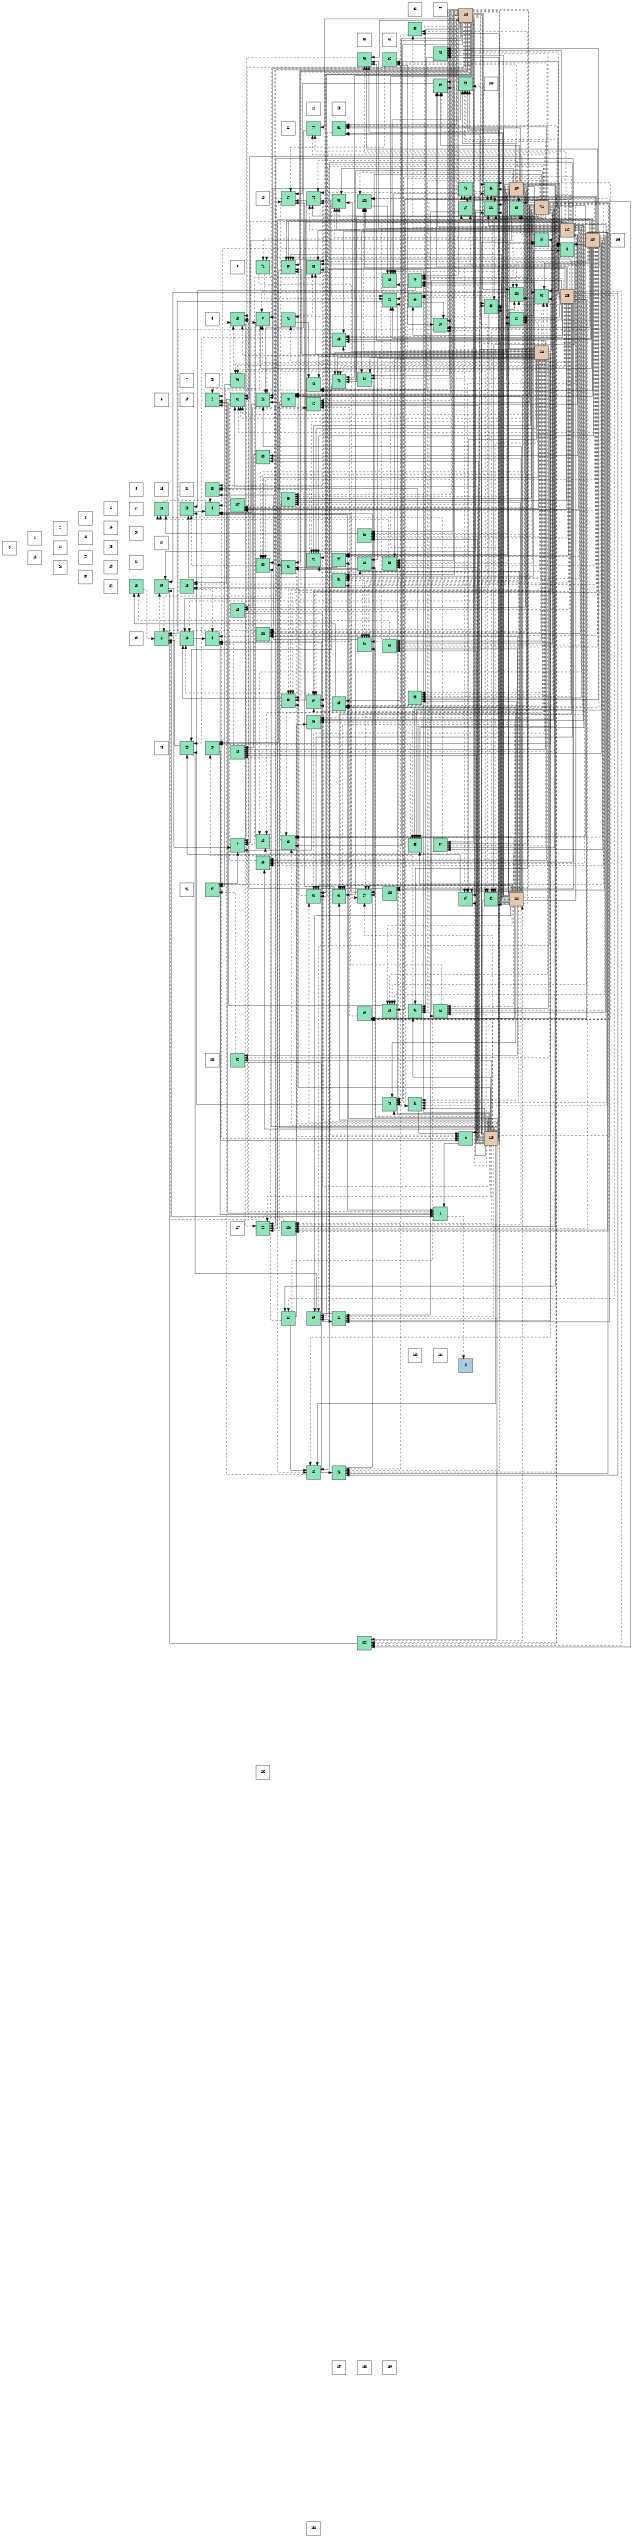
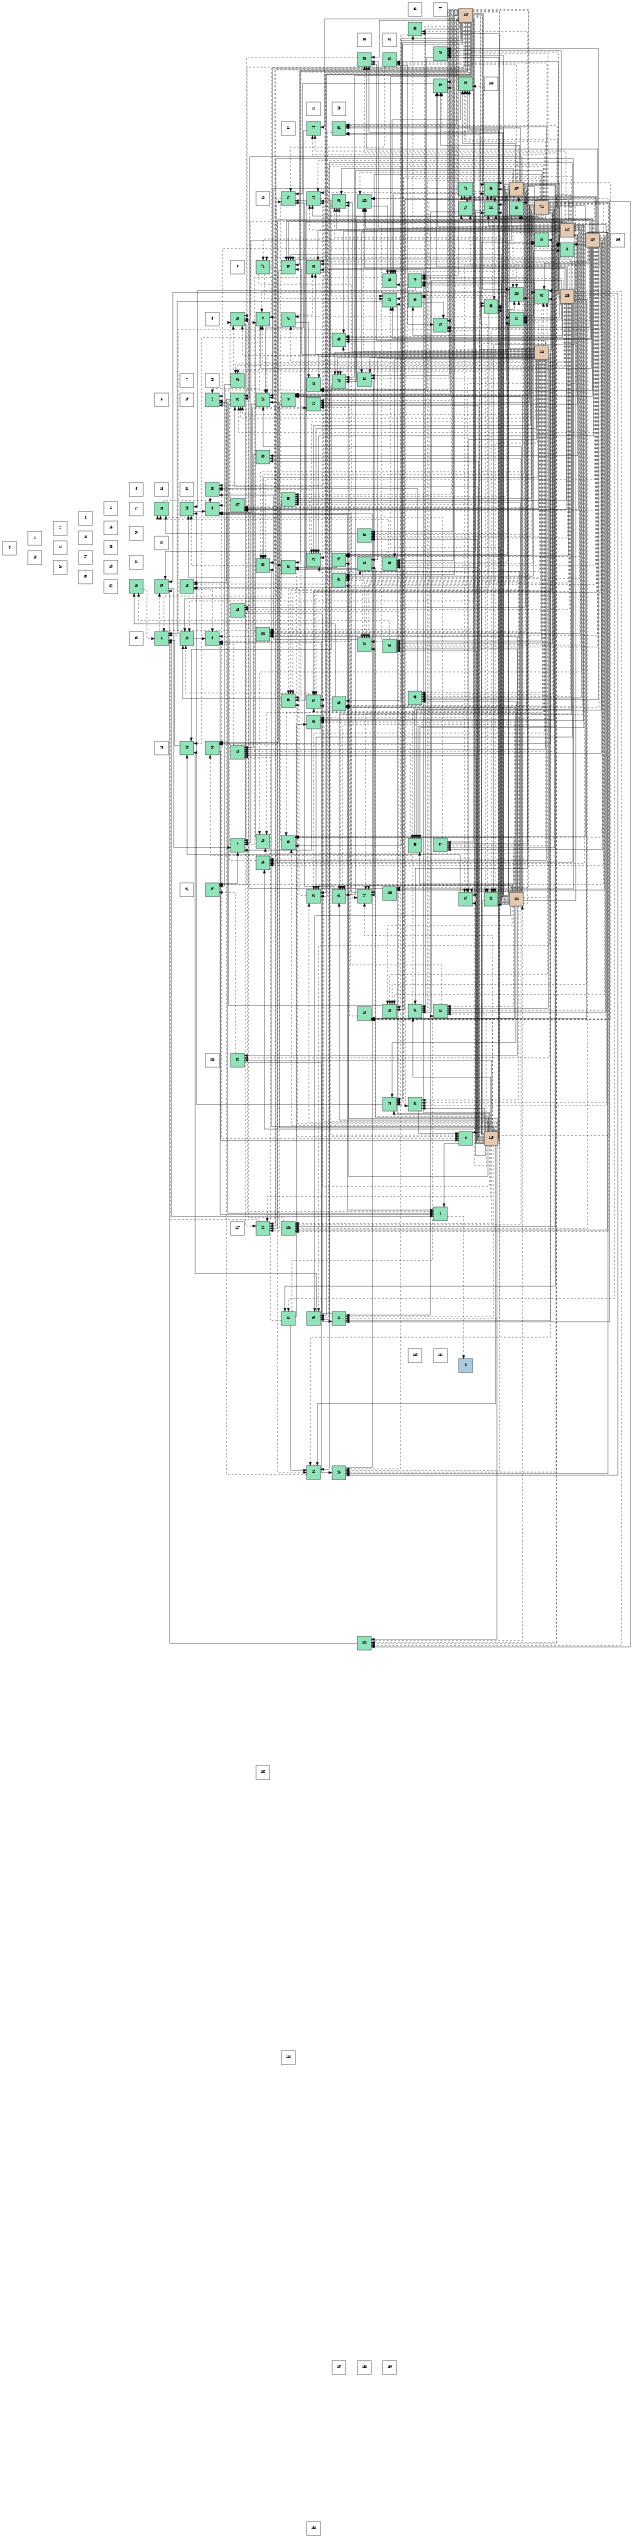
none -> (402, 486)
(298, 798) -> (348, 776)
none -> (288, 2058)
